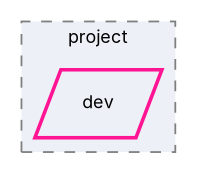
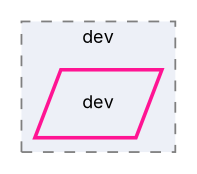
(98, 38) -> (98, 38)
